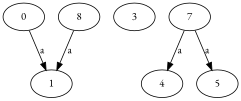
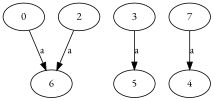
(79, 17) -> (79, 17)
(202, 47) -> (134, 46)
(51, 84) -> (51, 84)
